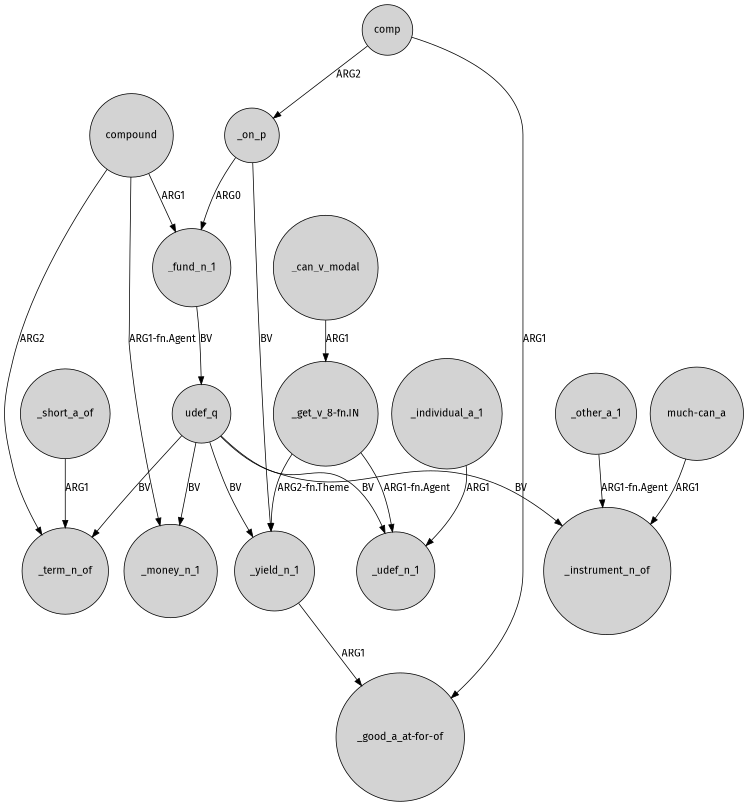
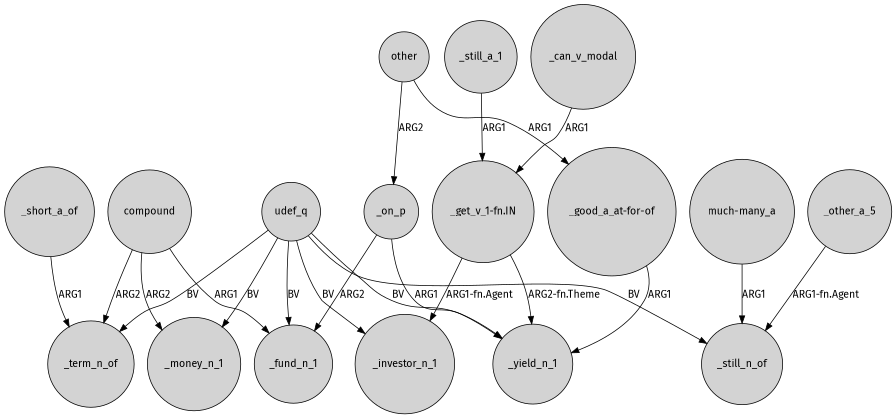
(387, 30) -> (404, 57)
none -> (481, 57)
(229, 196) -> (353, 295)
(163, 339) -> (158, 295)
(266, 339) -> (426, 295)
(200, 342) -> (287, 279)
(326, 414) -> (483, 212)
(447, 414) -> none
(596, 414) -> (850, 212)
(697, 414) -> (742, 212)
(396, 571) -> (405, 364)
(607, 571) -> (742, 364)
(328, 642) -> (629, 319)
